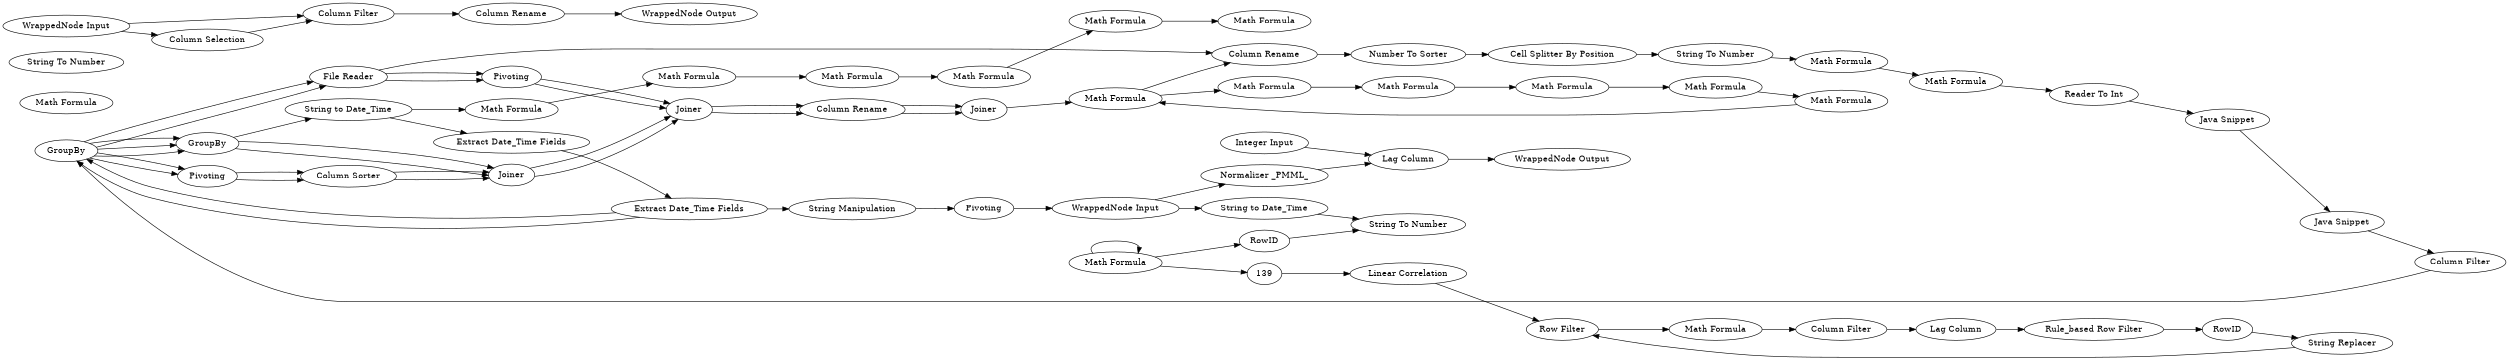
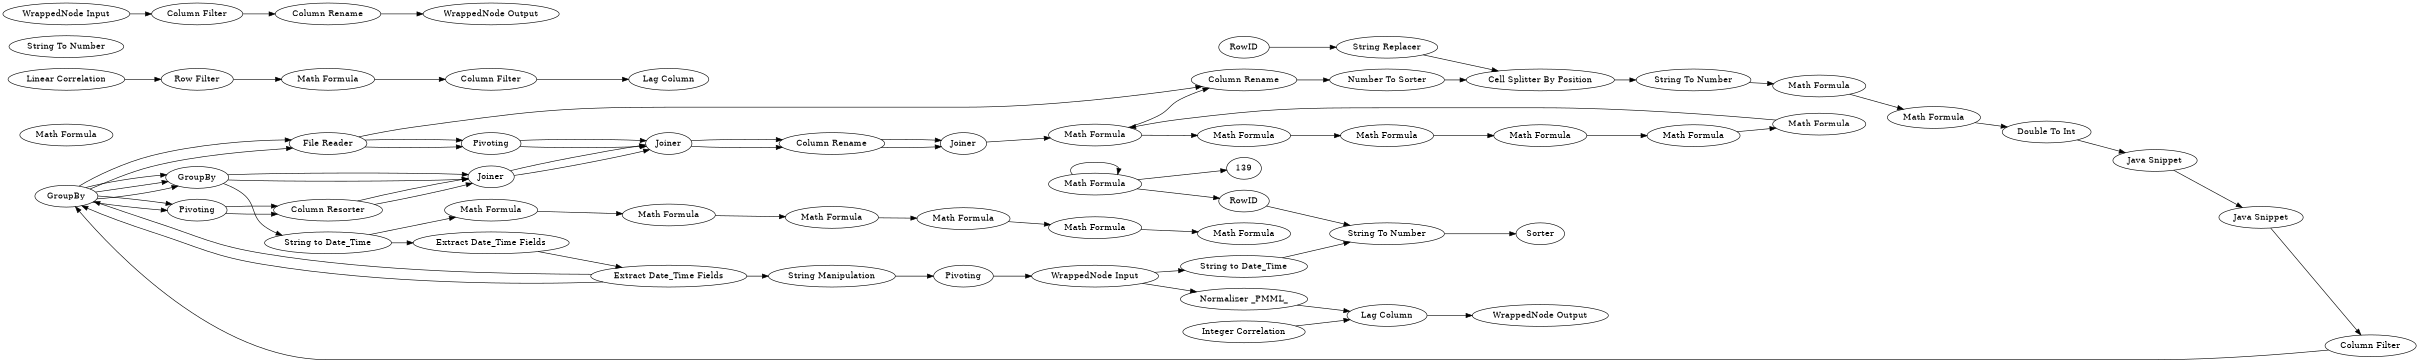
(207, 40) -> none
(2094, 94) -> (2047, 132)
(1264, 143) -> (1244, 332)
(349, 176) -> (328, 210)
none -> (1540, 234)
(1313, 274) -> none
(2094, 329) -> none
(1947, 357) -> (1458, 62)
